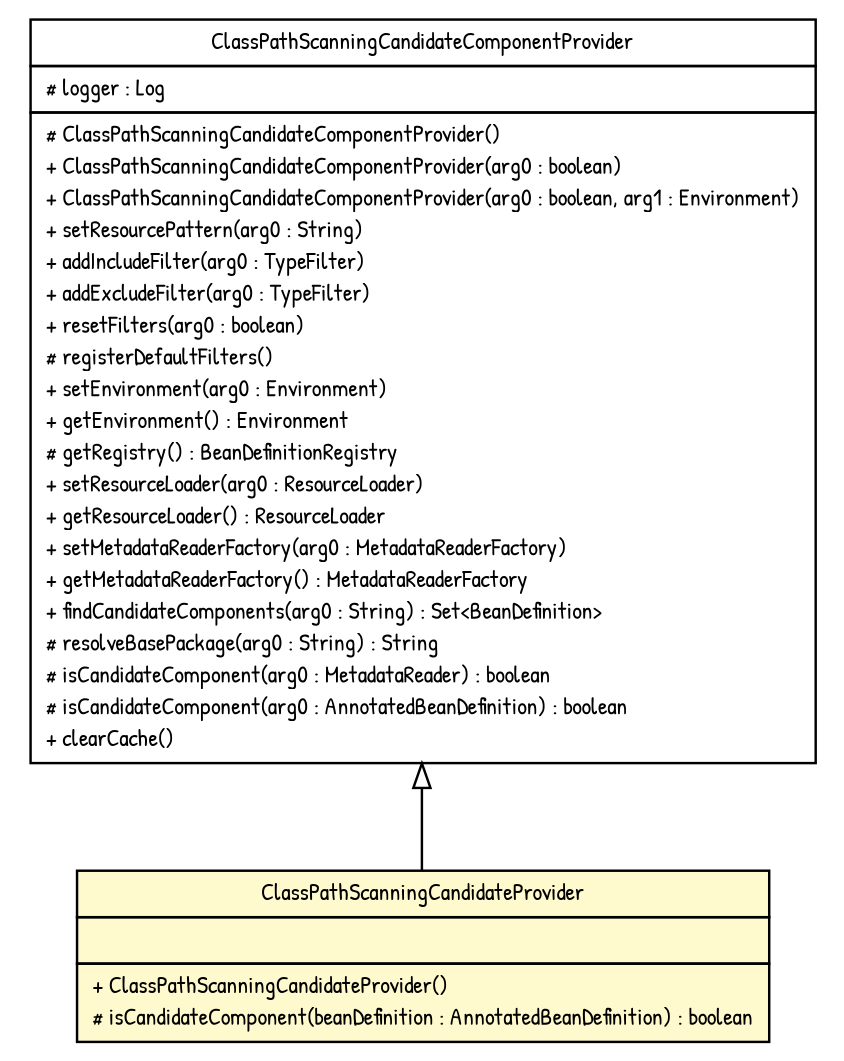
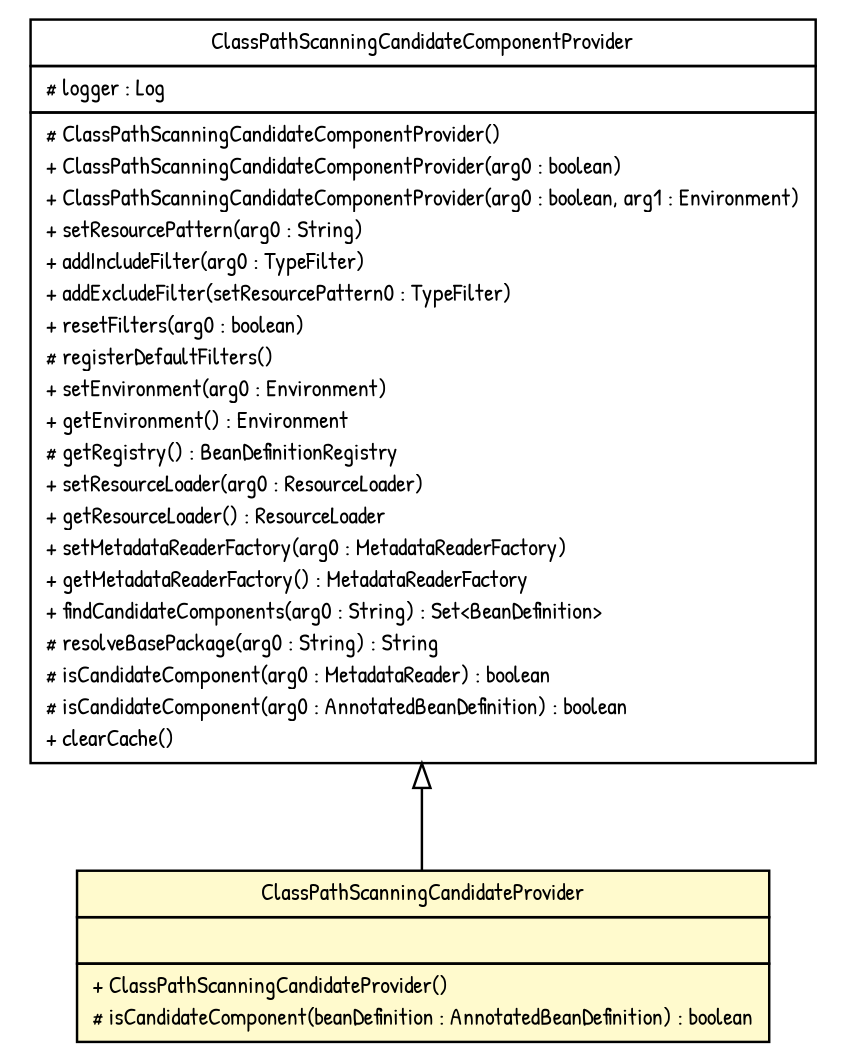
(209, 294) -> (280, 294)
